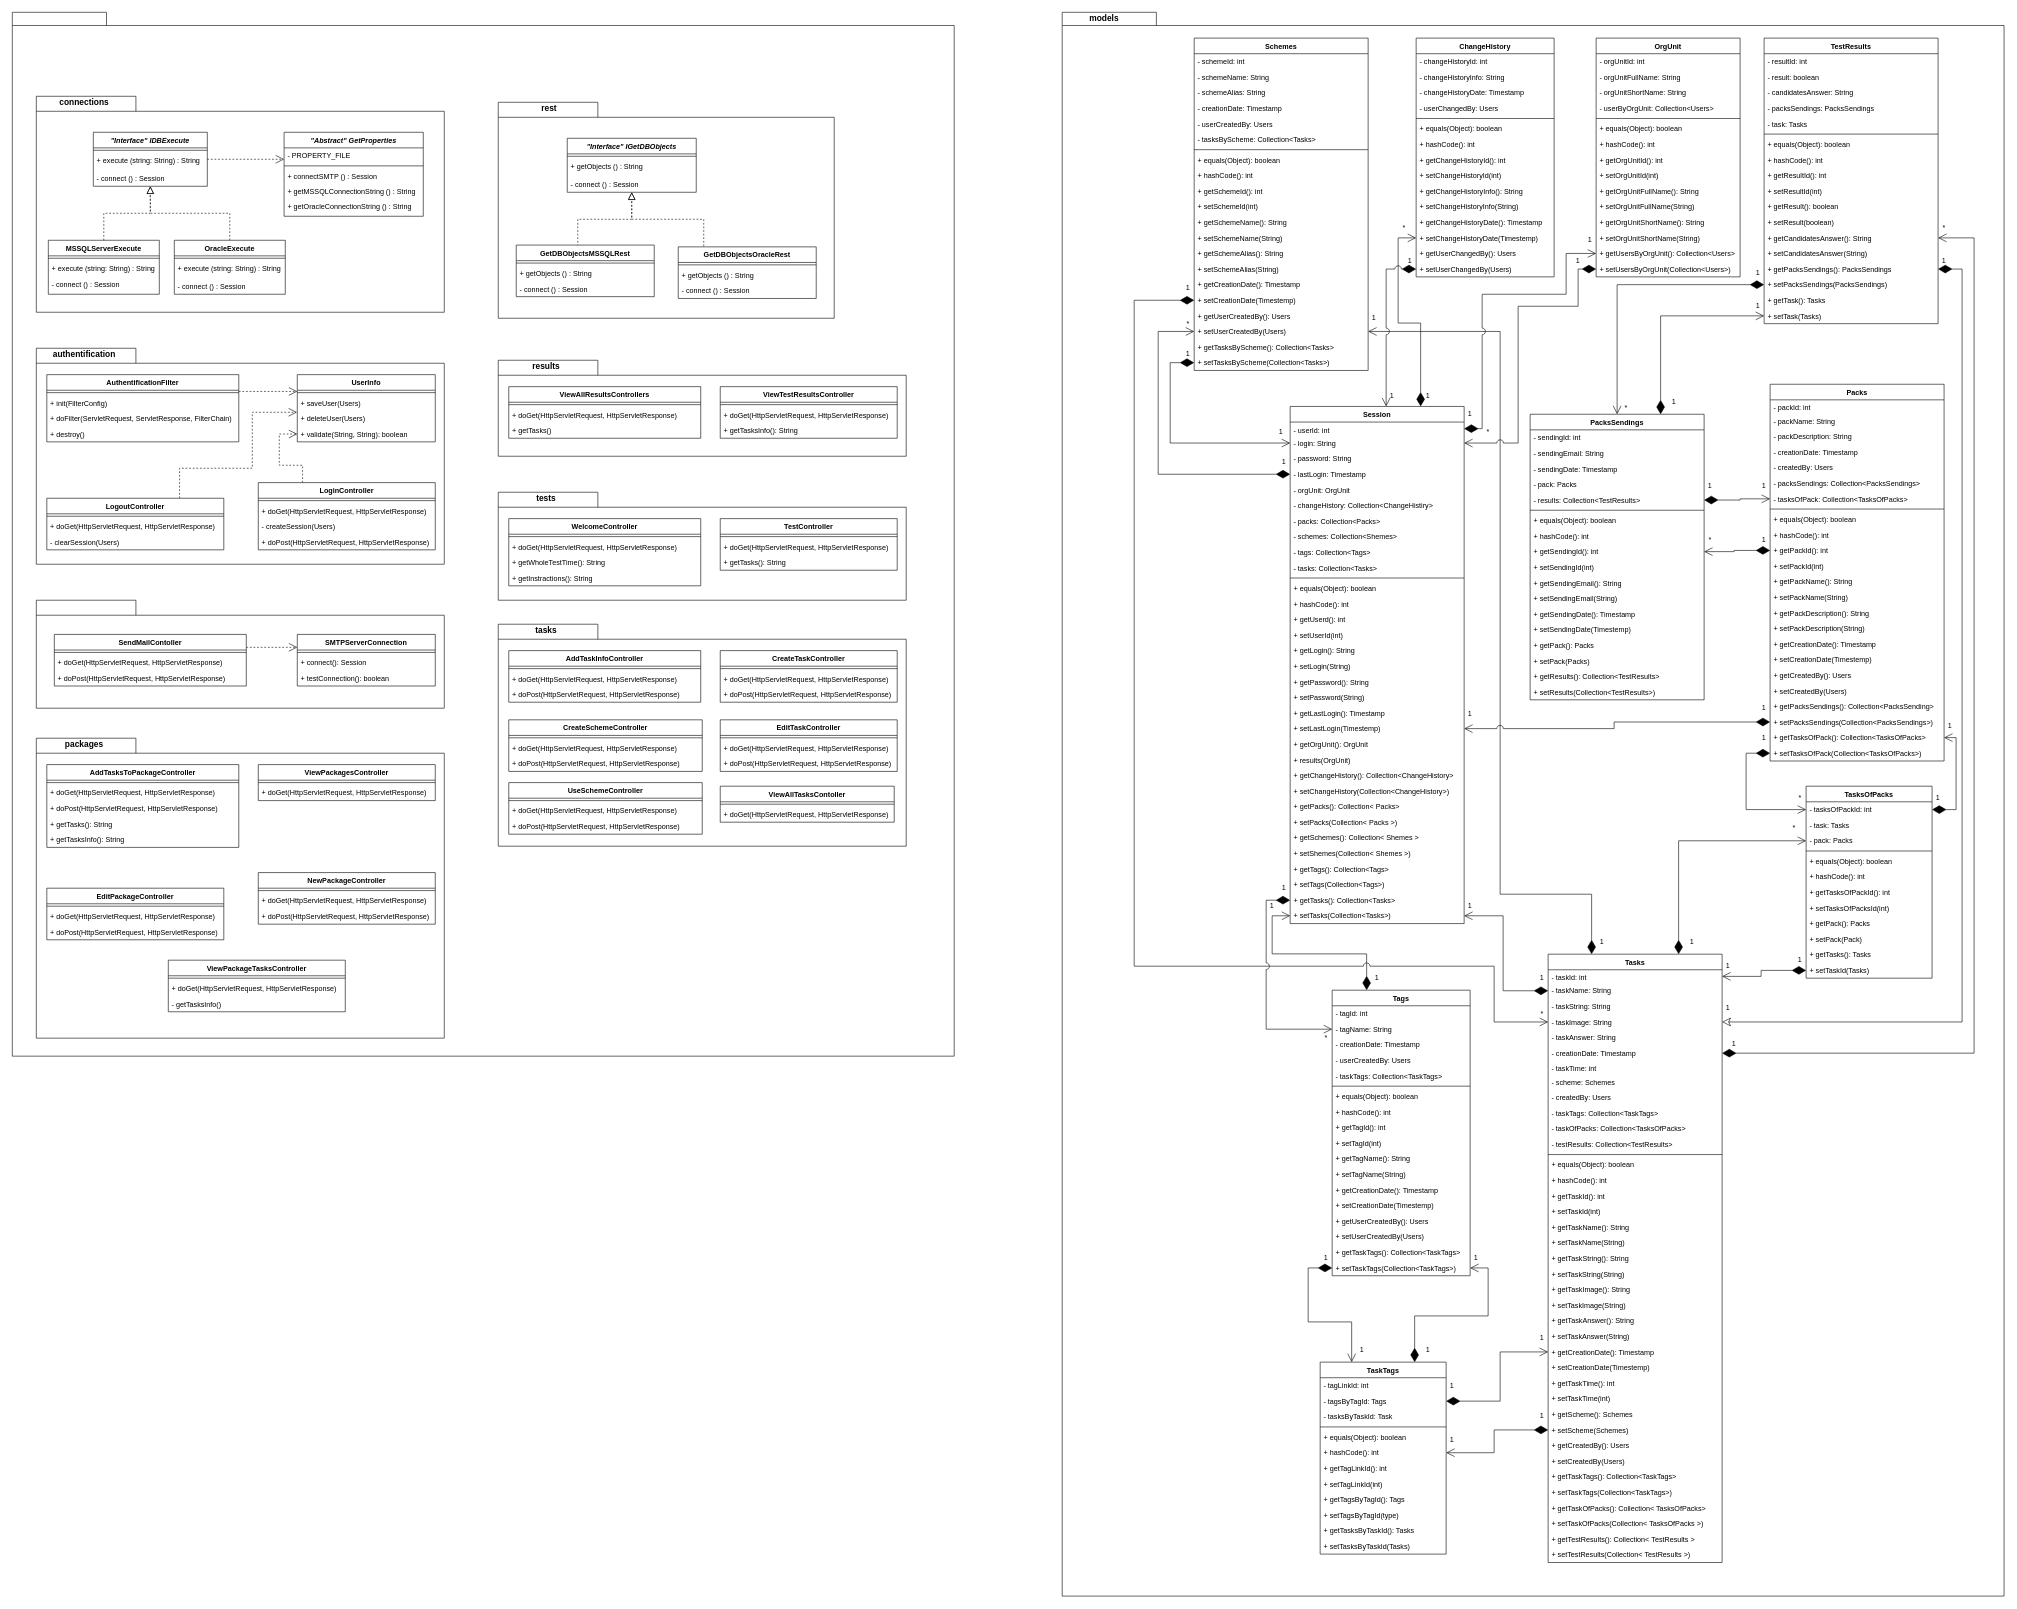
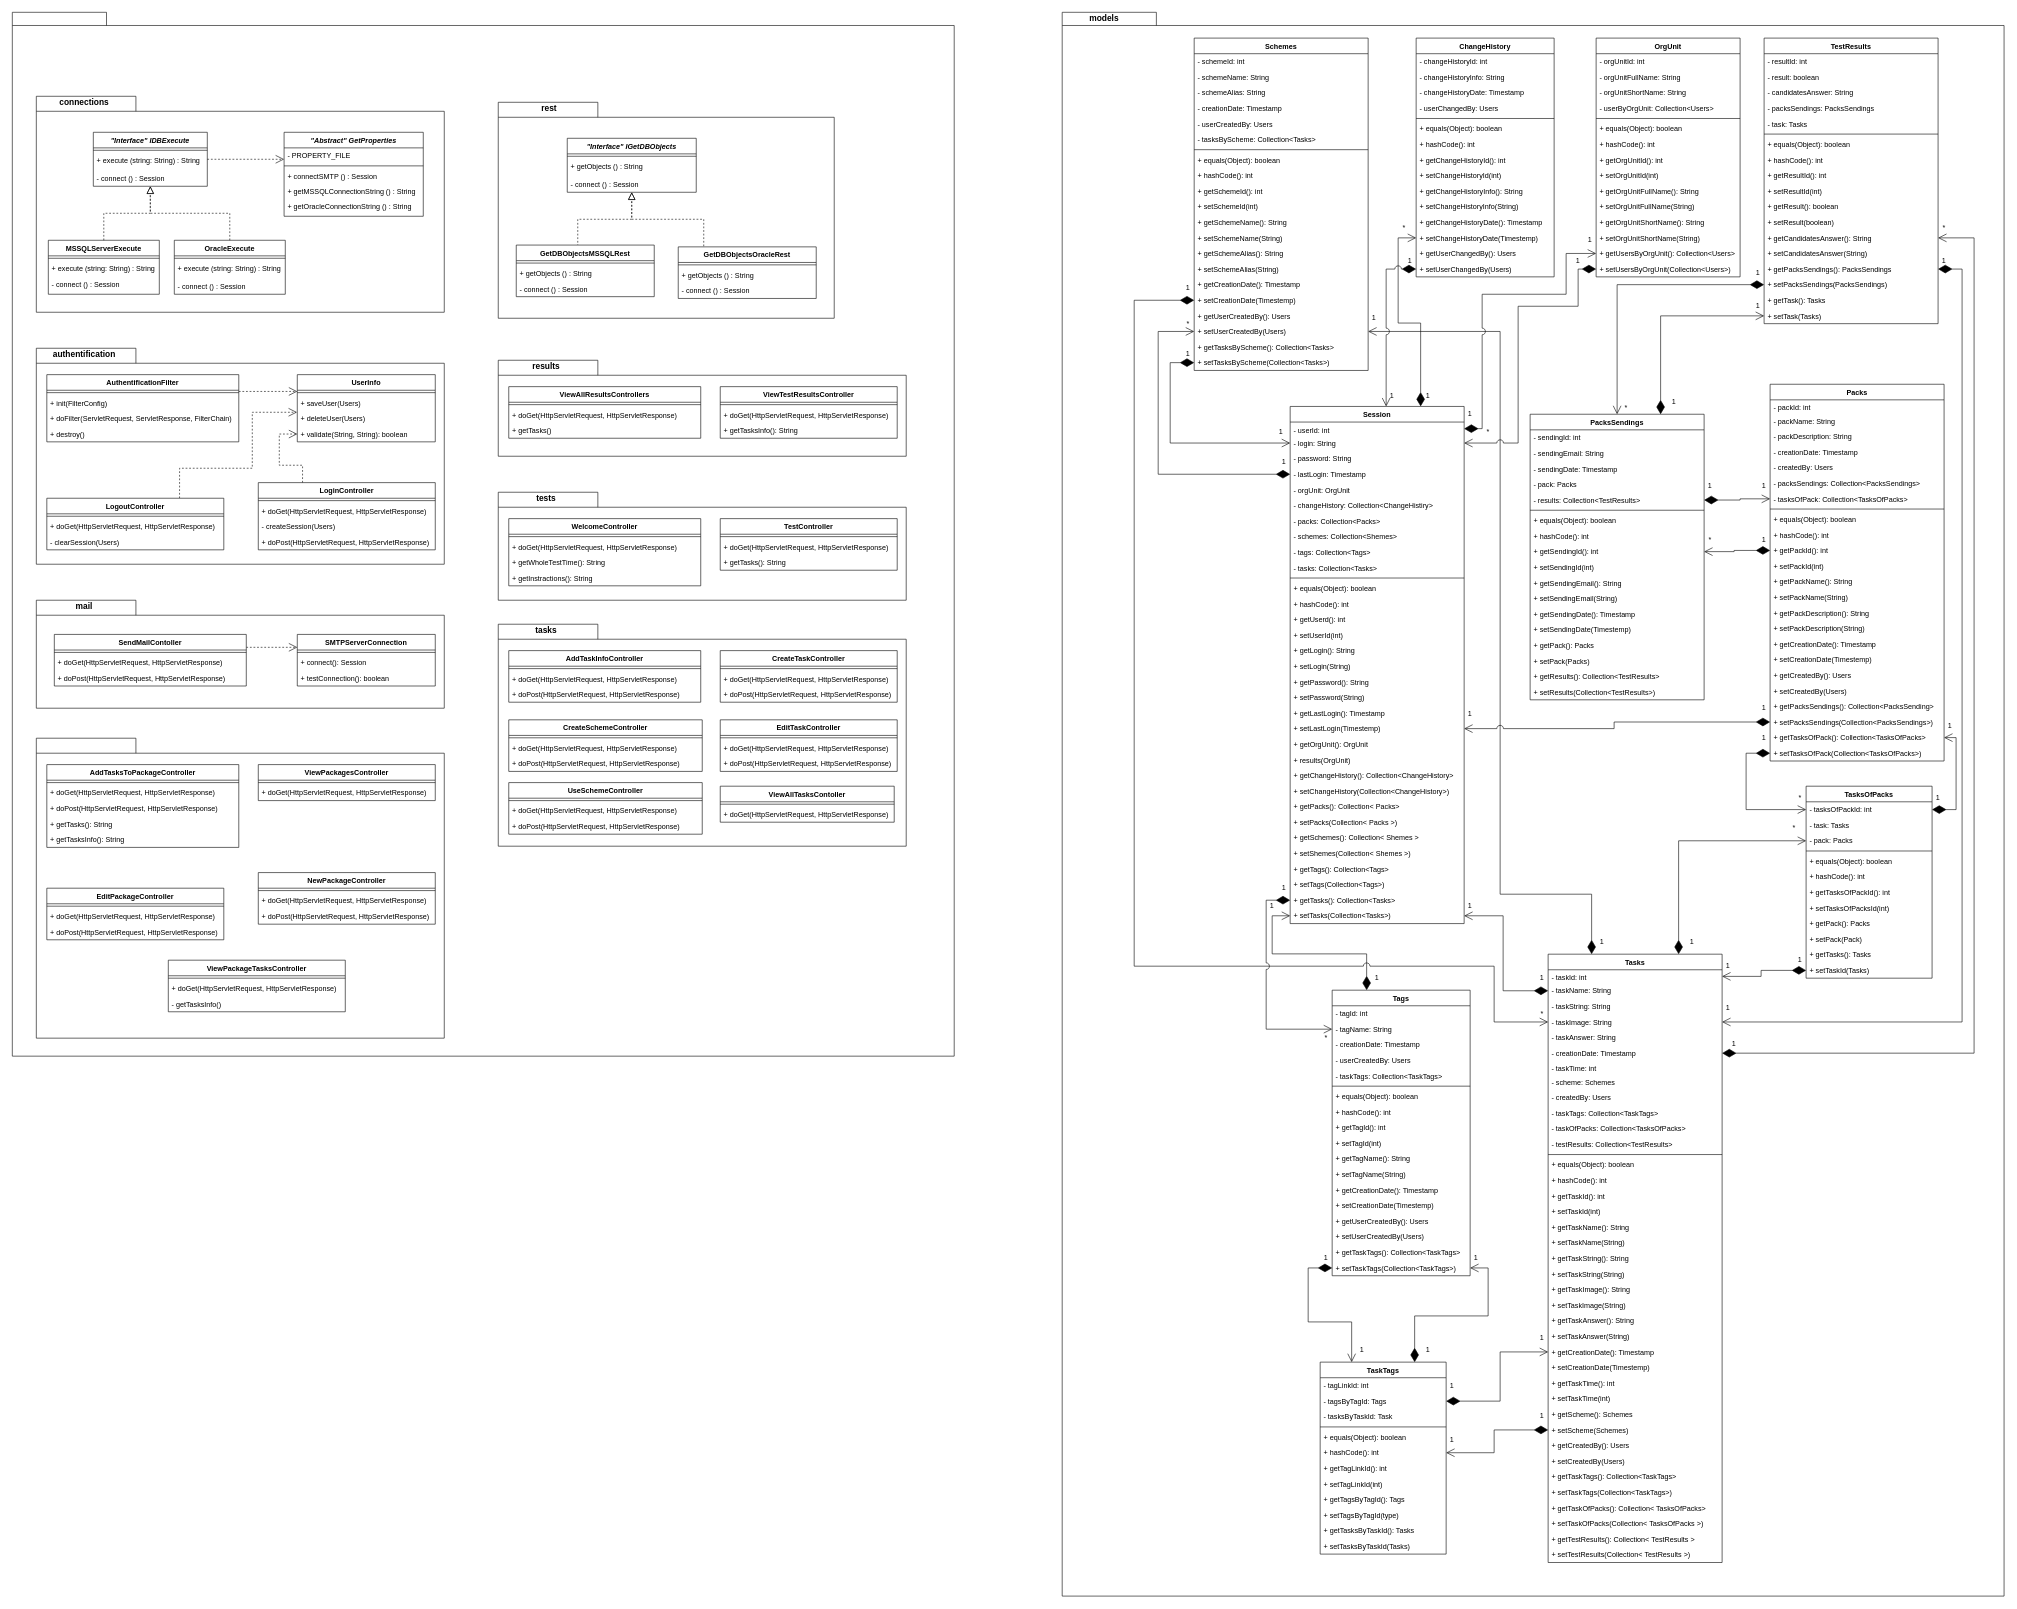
none -> (84, 606)
(84, 744) -> none
(1730, 1022) -> (1728, 1022)
